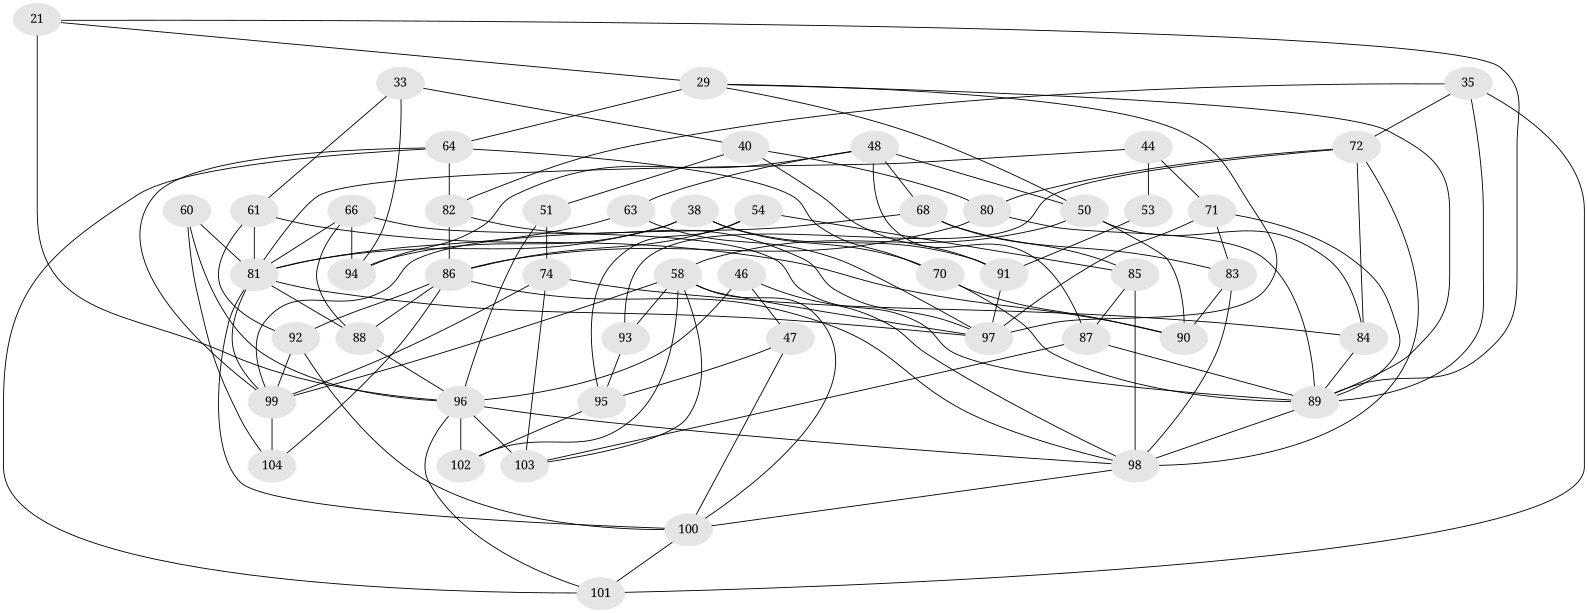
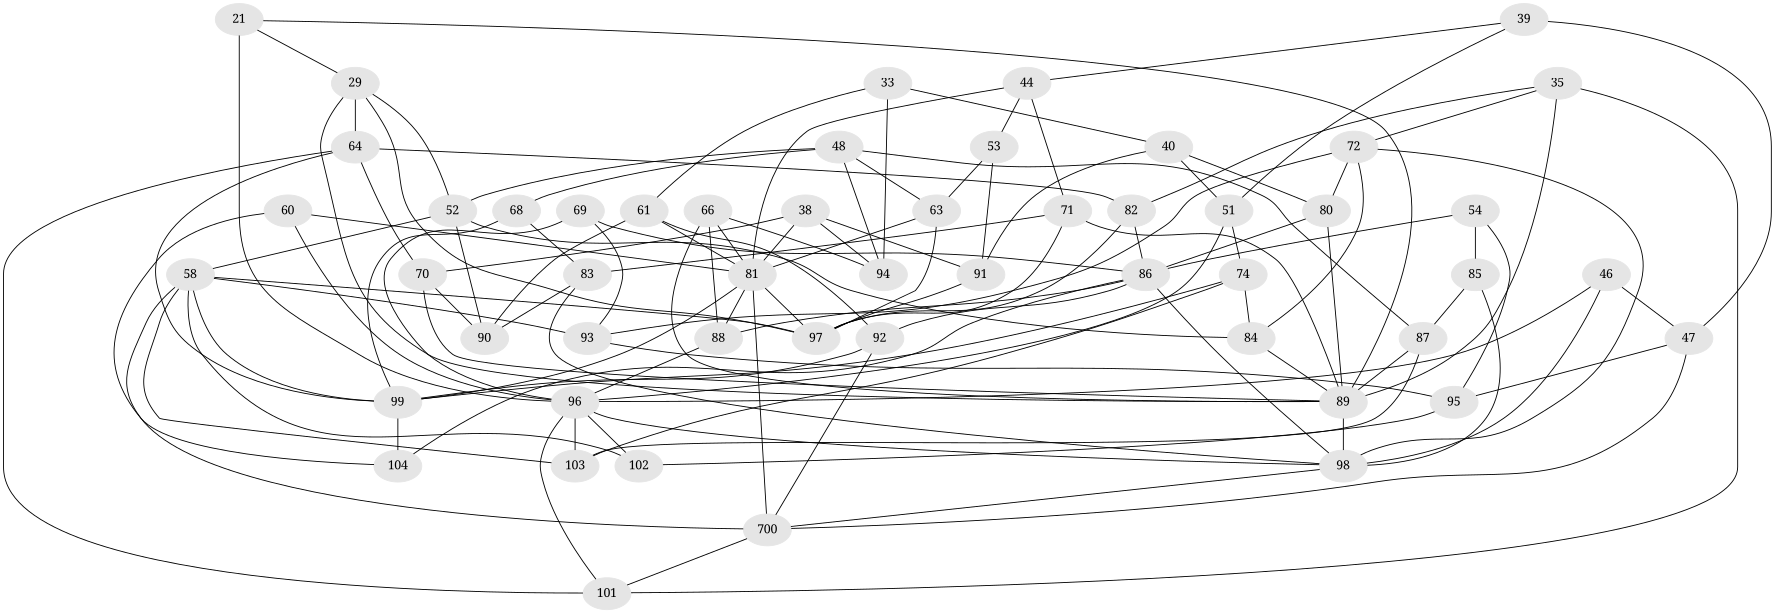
none -> (1524, 19)
none -> (970, 175)
none -> (580, 211)
(1085, 211) -> (453, 211)
(1029, 244) -> none
(689, 530) -> (767, 530)
